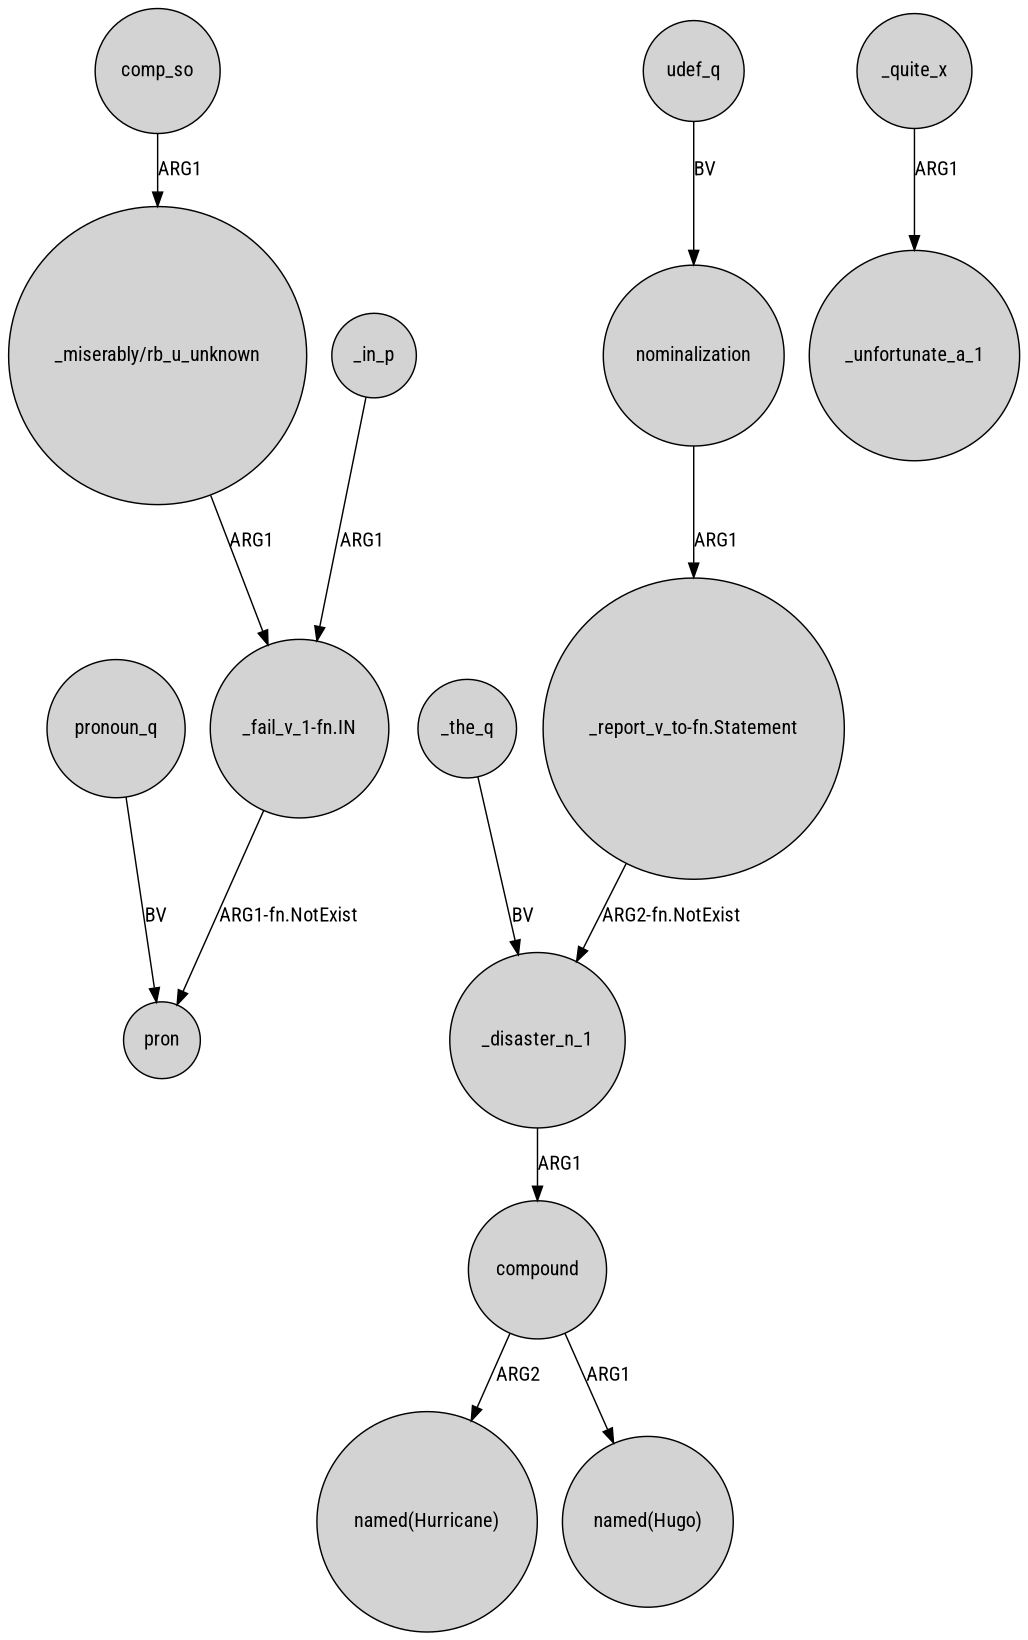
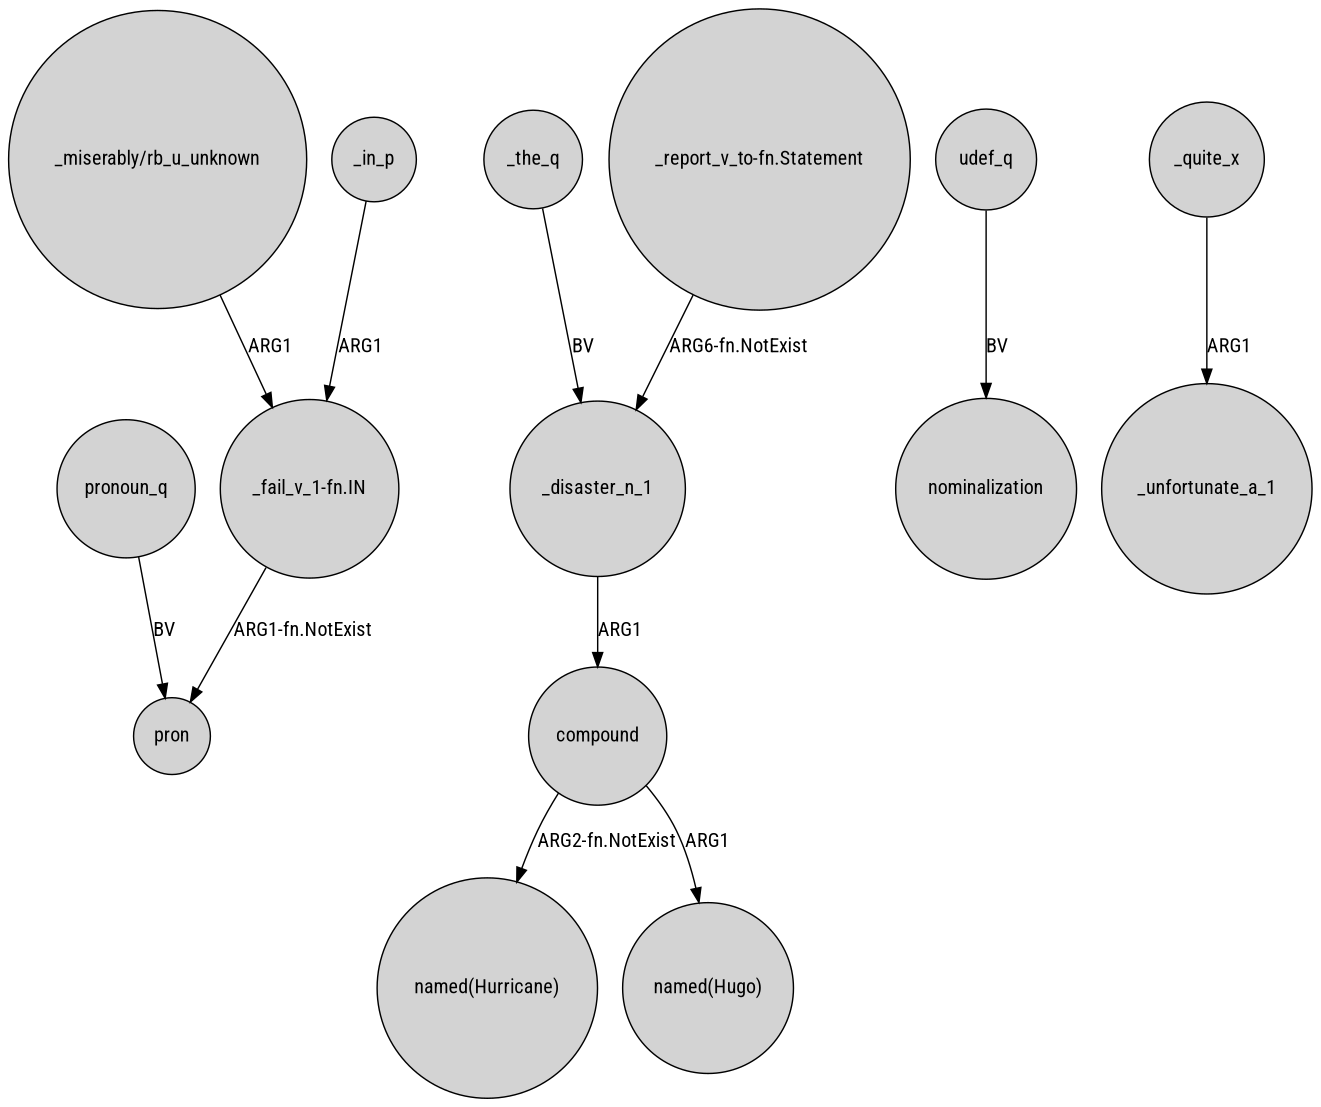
(158, 71) -> none
(694, 504) -> none
(672, 916) -> (739, 347)
(518, 1375) -> (607, 842)
